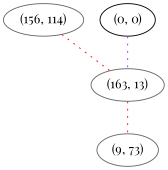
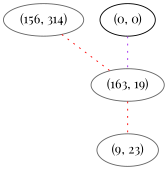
(44, 20) -> (44, 20)
(128, 85) -> (128, 85)
(128, 150) -> (128, 150)
